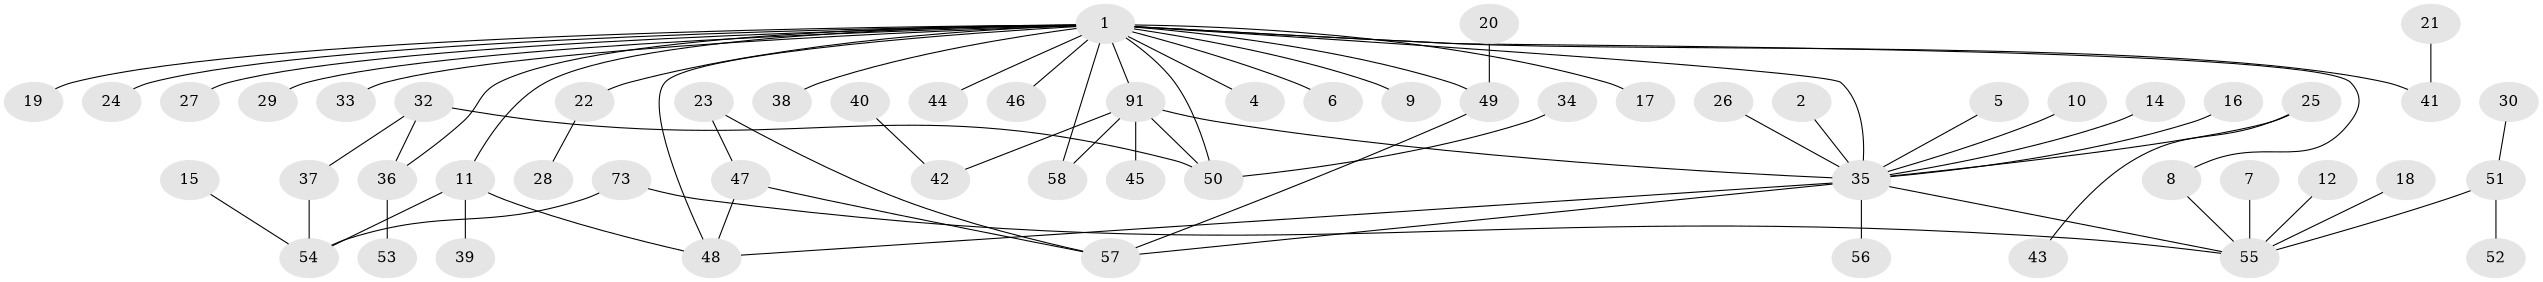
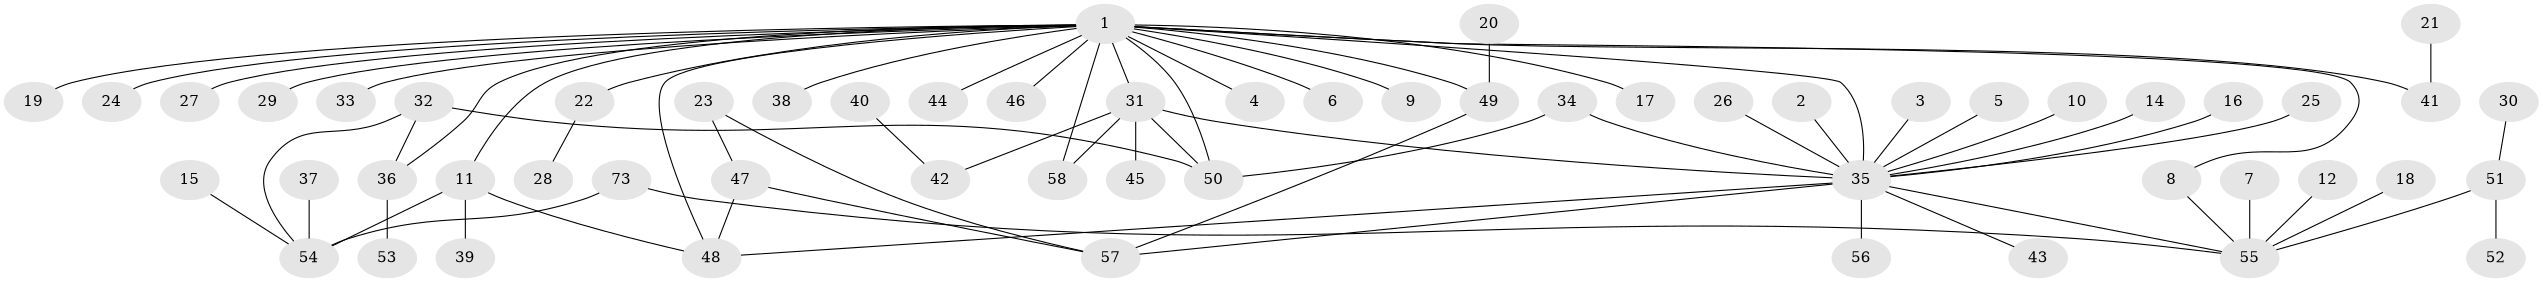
(1136, 102) -> (1136, 102)
none -> (1921, 102)
(367, 141) -> (289, 142)
none -> (1710, 150)
(2148, 152) -> (1950, 219)
